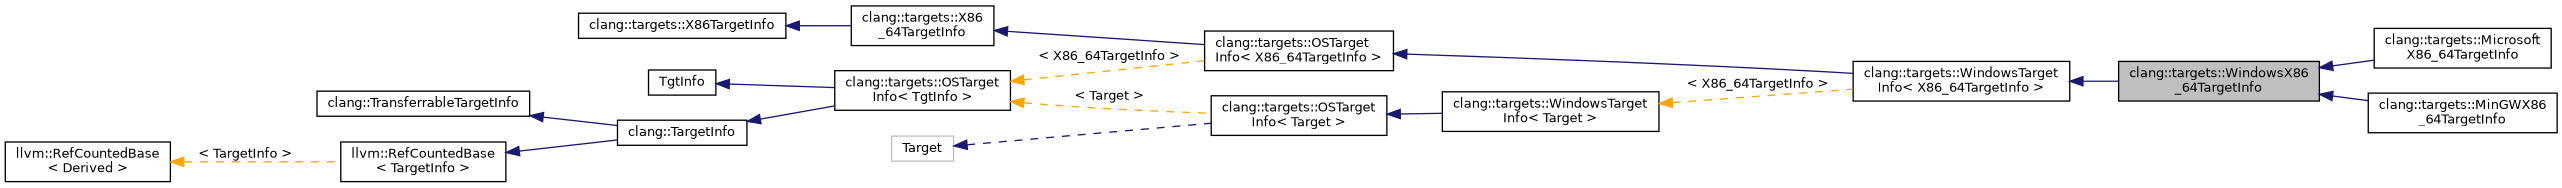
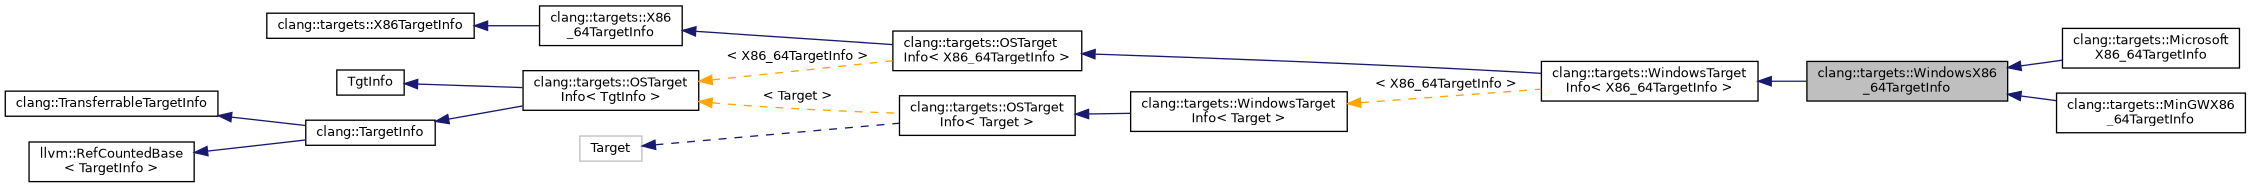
(88, 162) -> none
